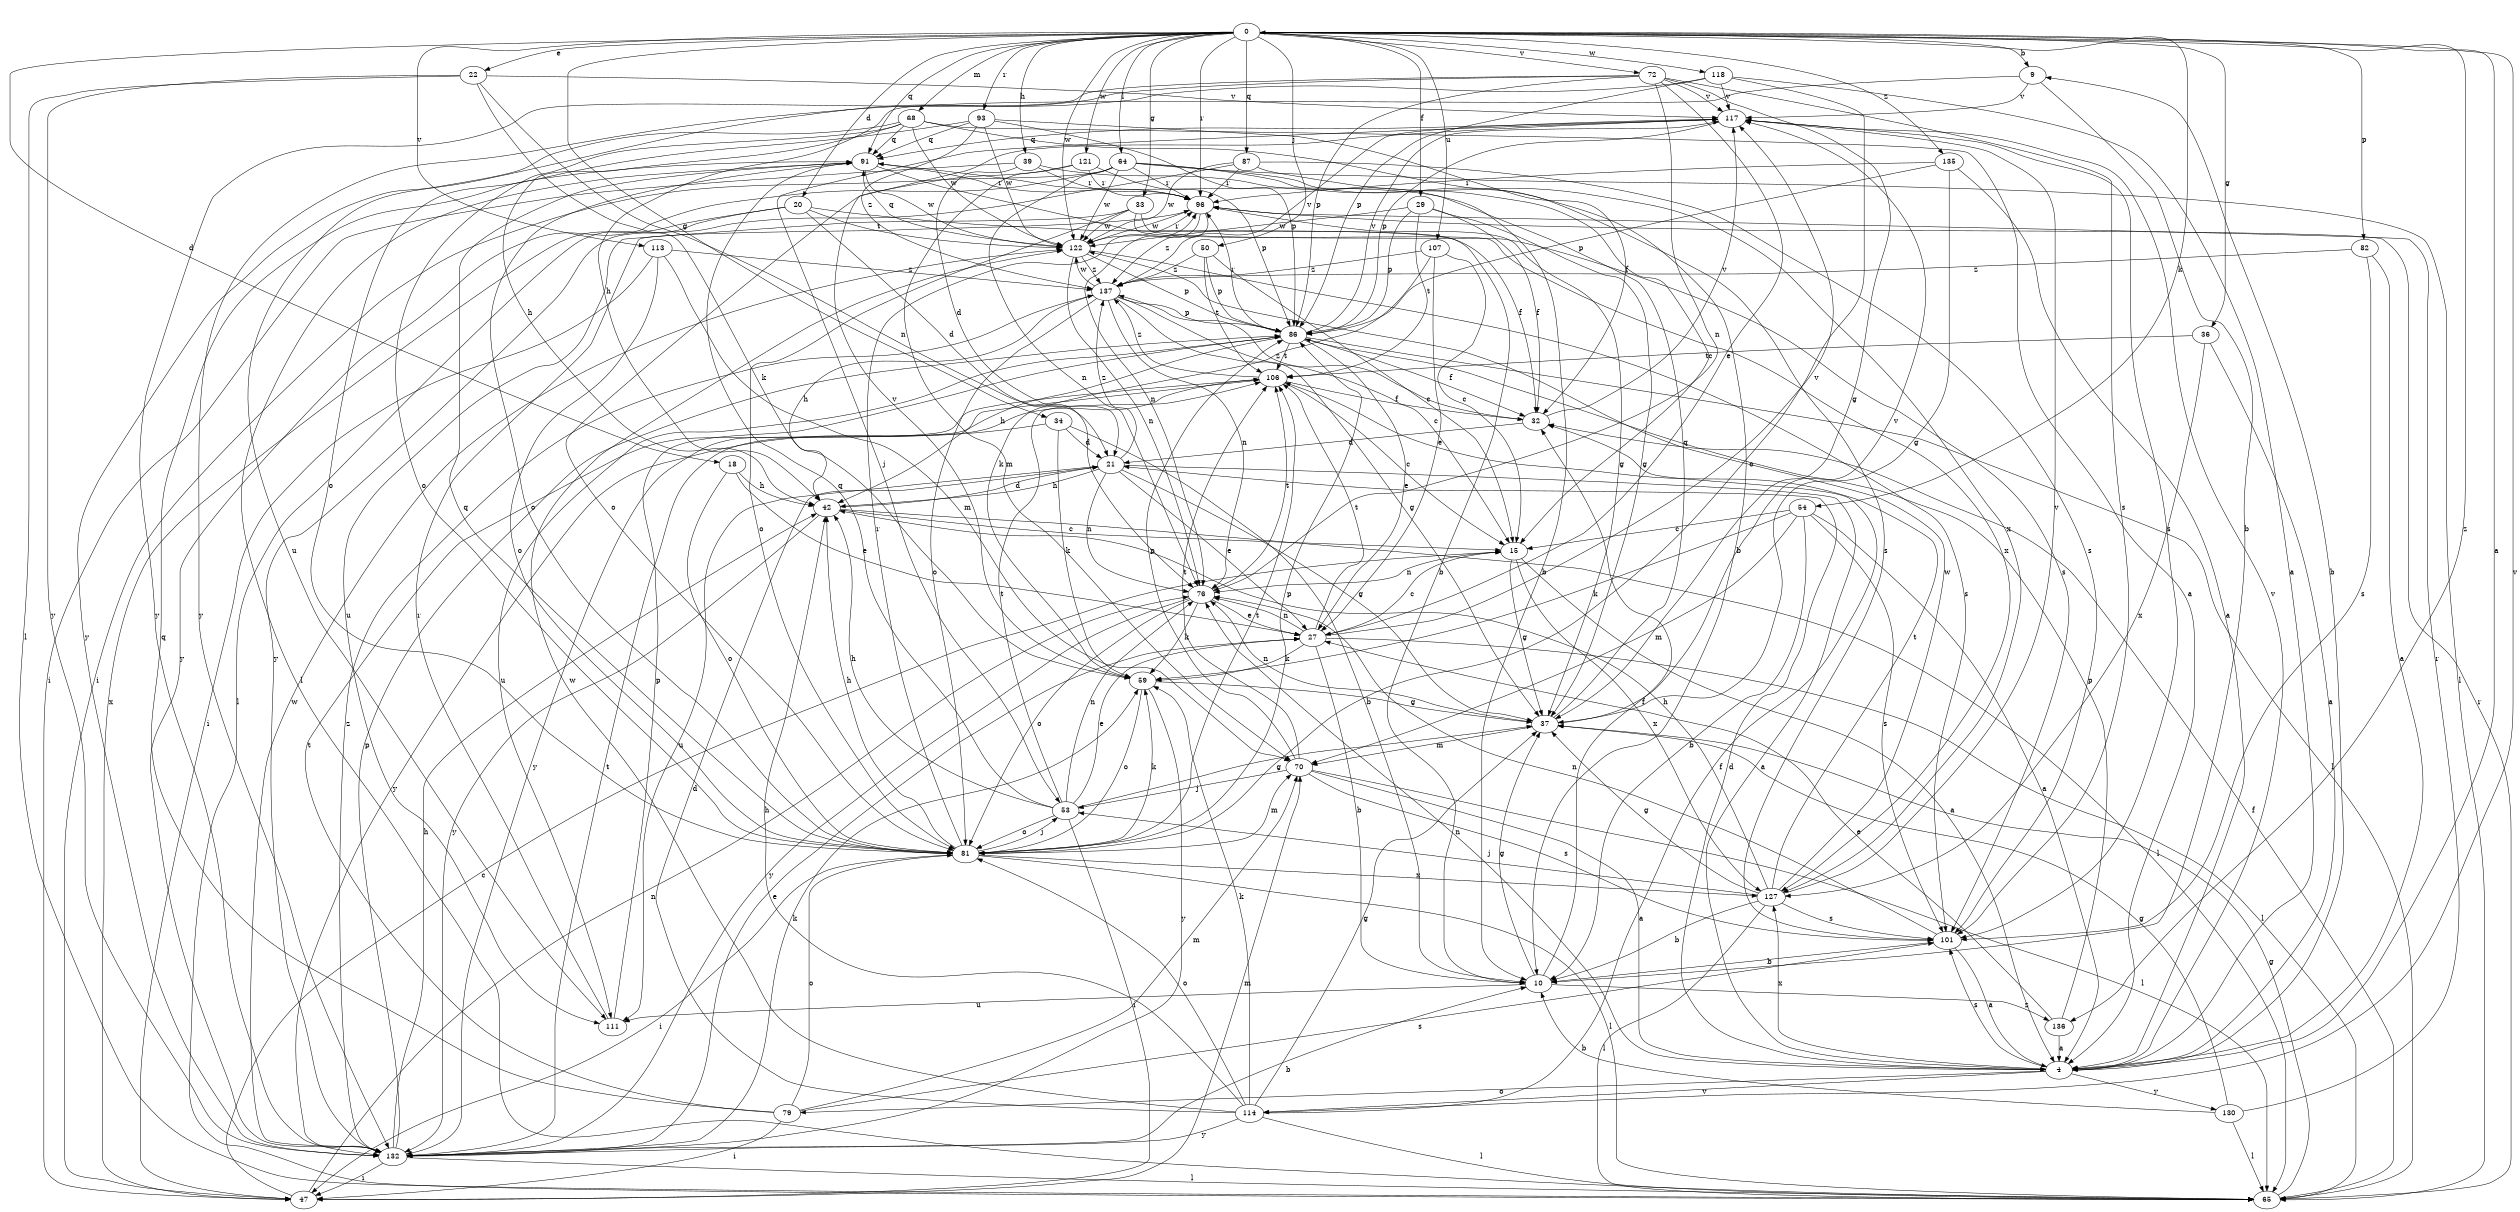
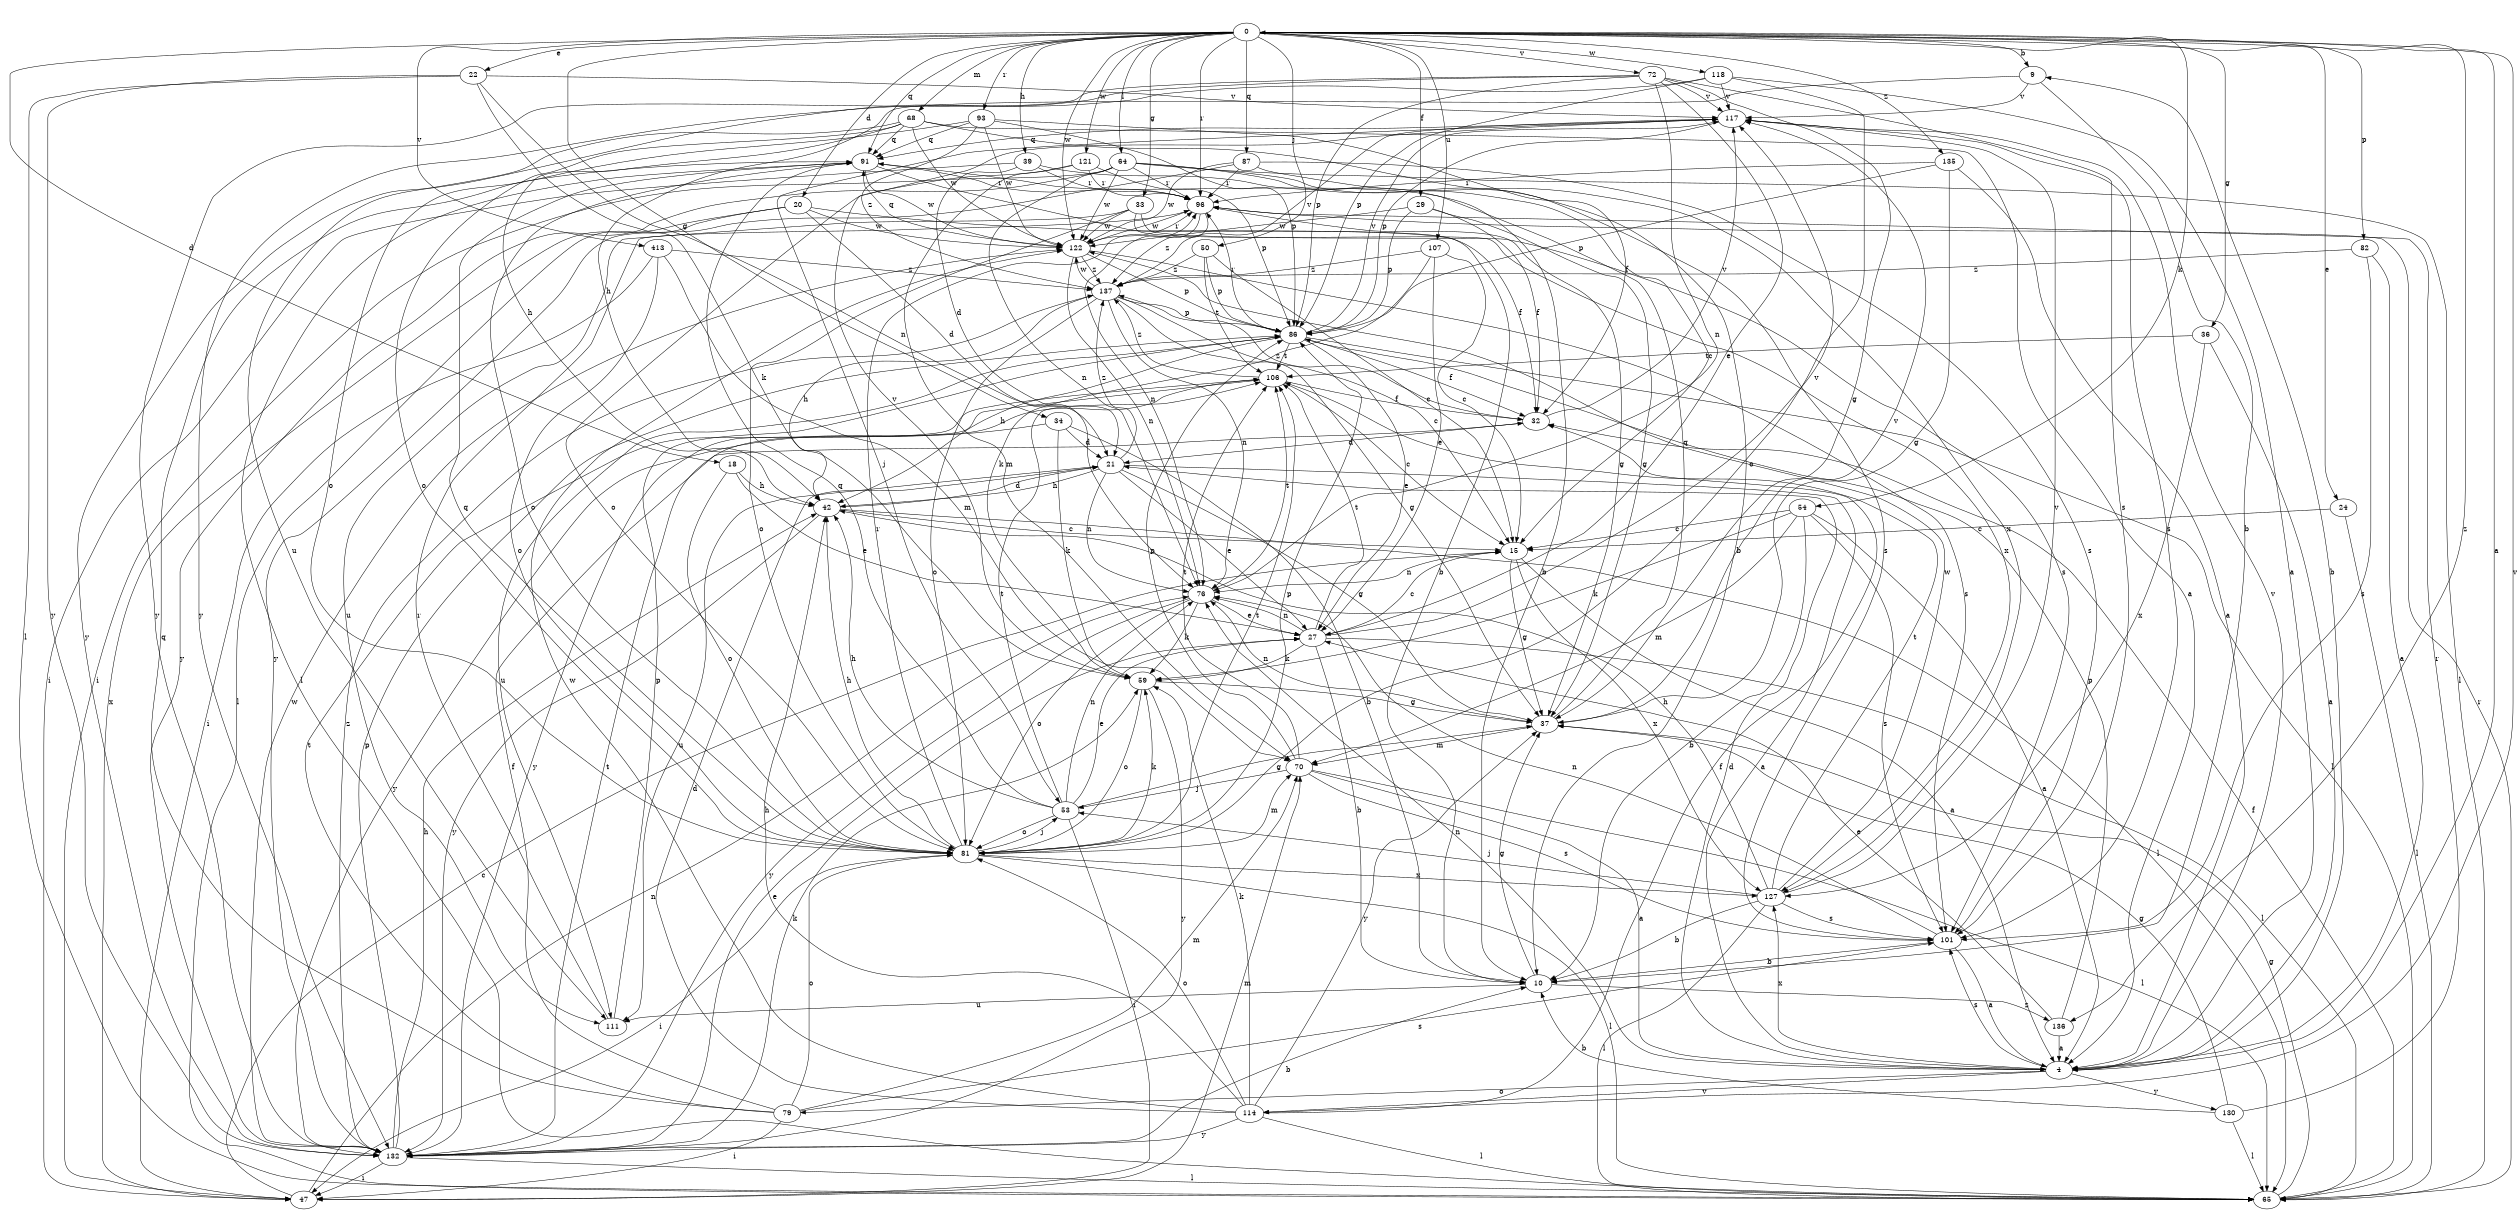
(879, 227) -> (879, 227)
(658, 248) -> (658, 248)
(1410, 334) -> none
none -> (2344, 508)
(1622, 715) -> (677, 488)
(1650, 824) -> none
(1366, 919) -> (1366, 919)
